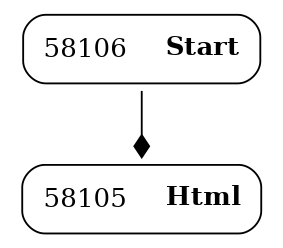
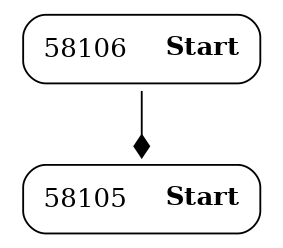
(204, 197) -> (203, 197)
